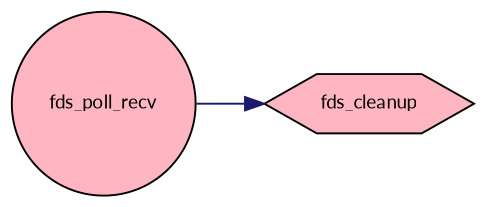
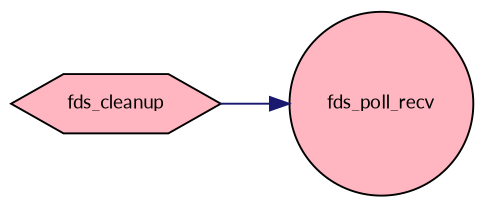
(220, 104) -> (245, 104)
